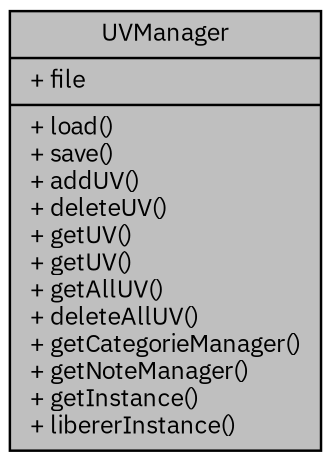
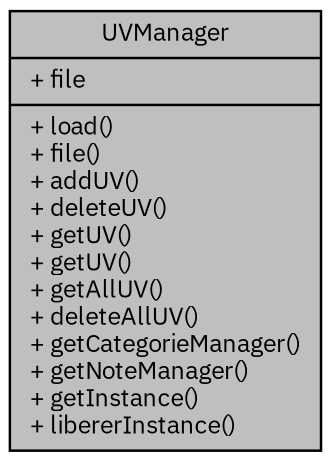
(72, 154) -> (65, 154)
